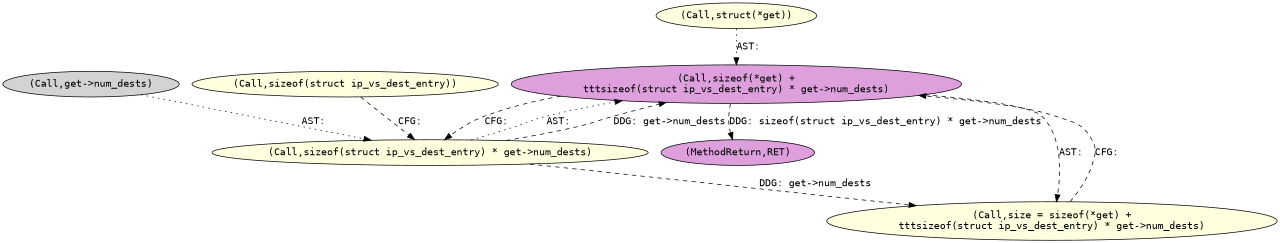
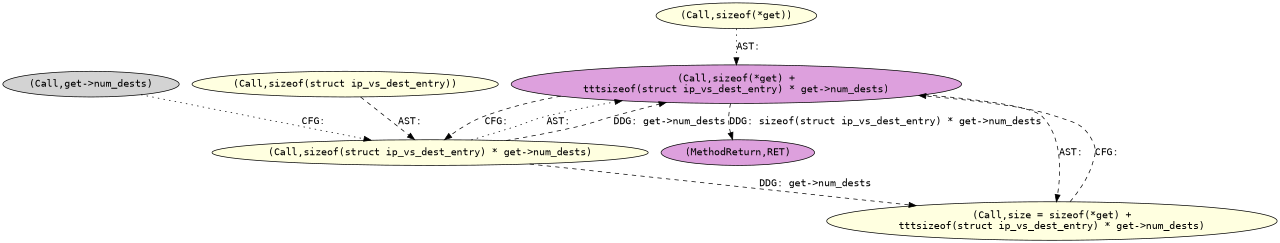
(736, 16) -> (736, 16)
(317, 122) -> (317, 122)
(413, 122) -> (413, 122)
